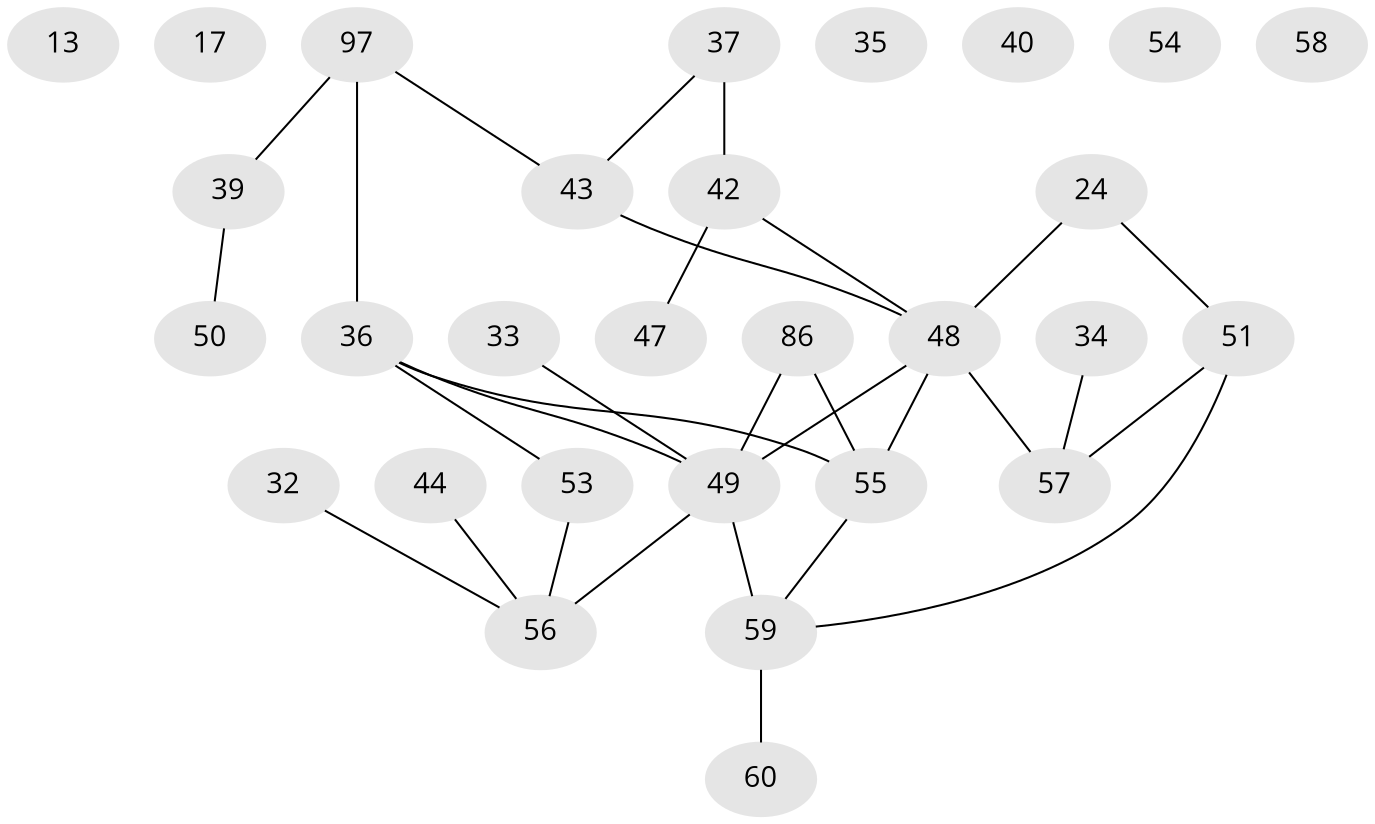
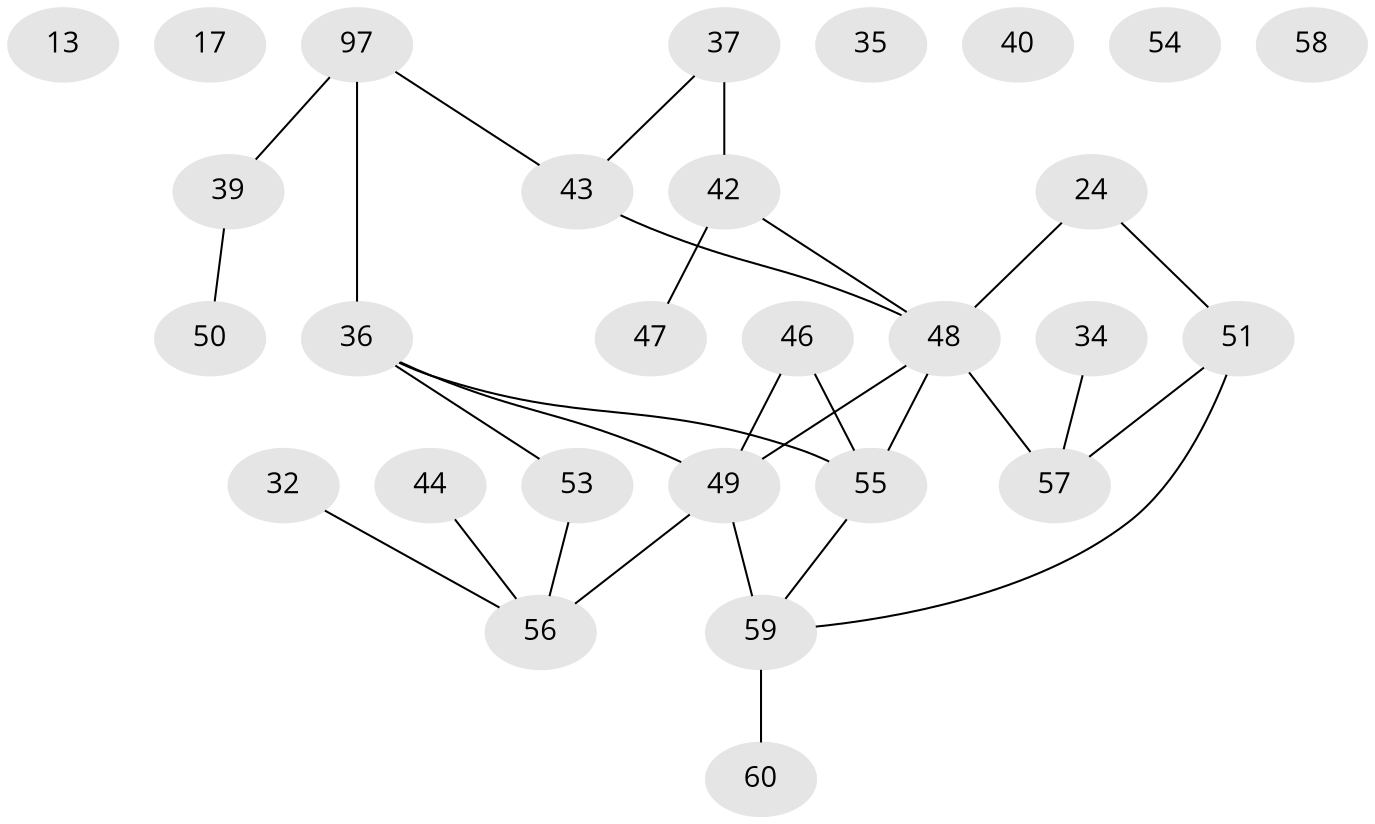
(504, 339) -> none
(798, 339) -> (798, 339)
